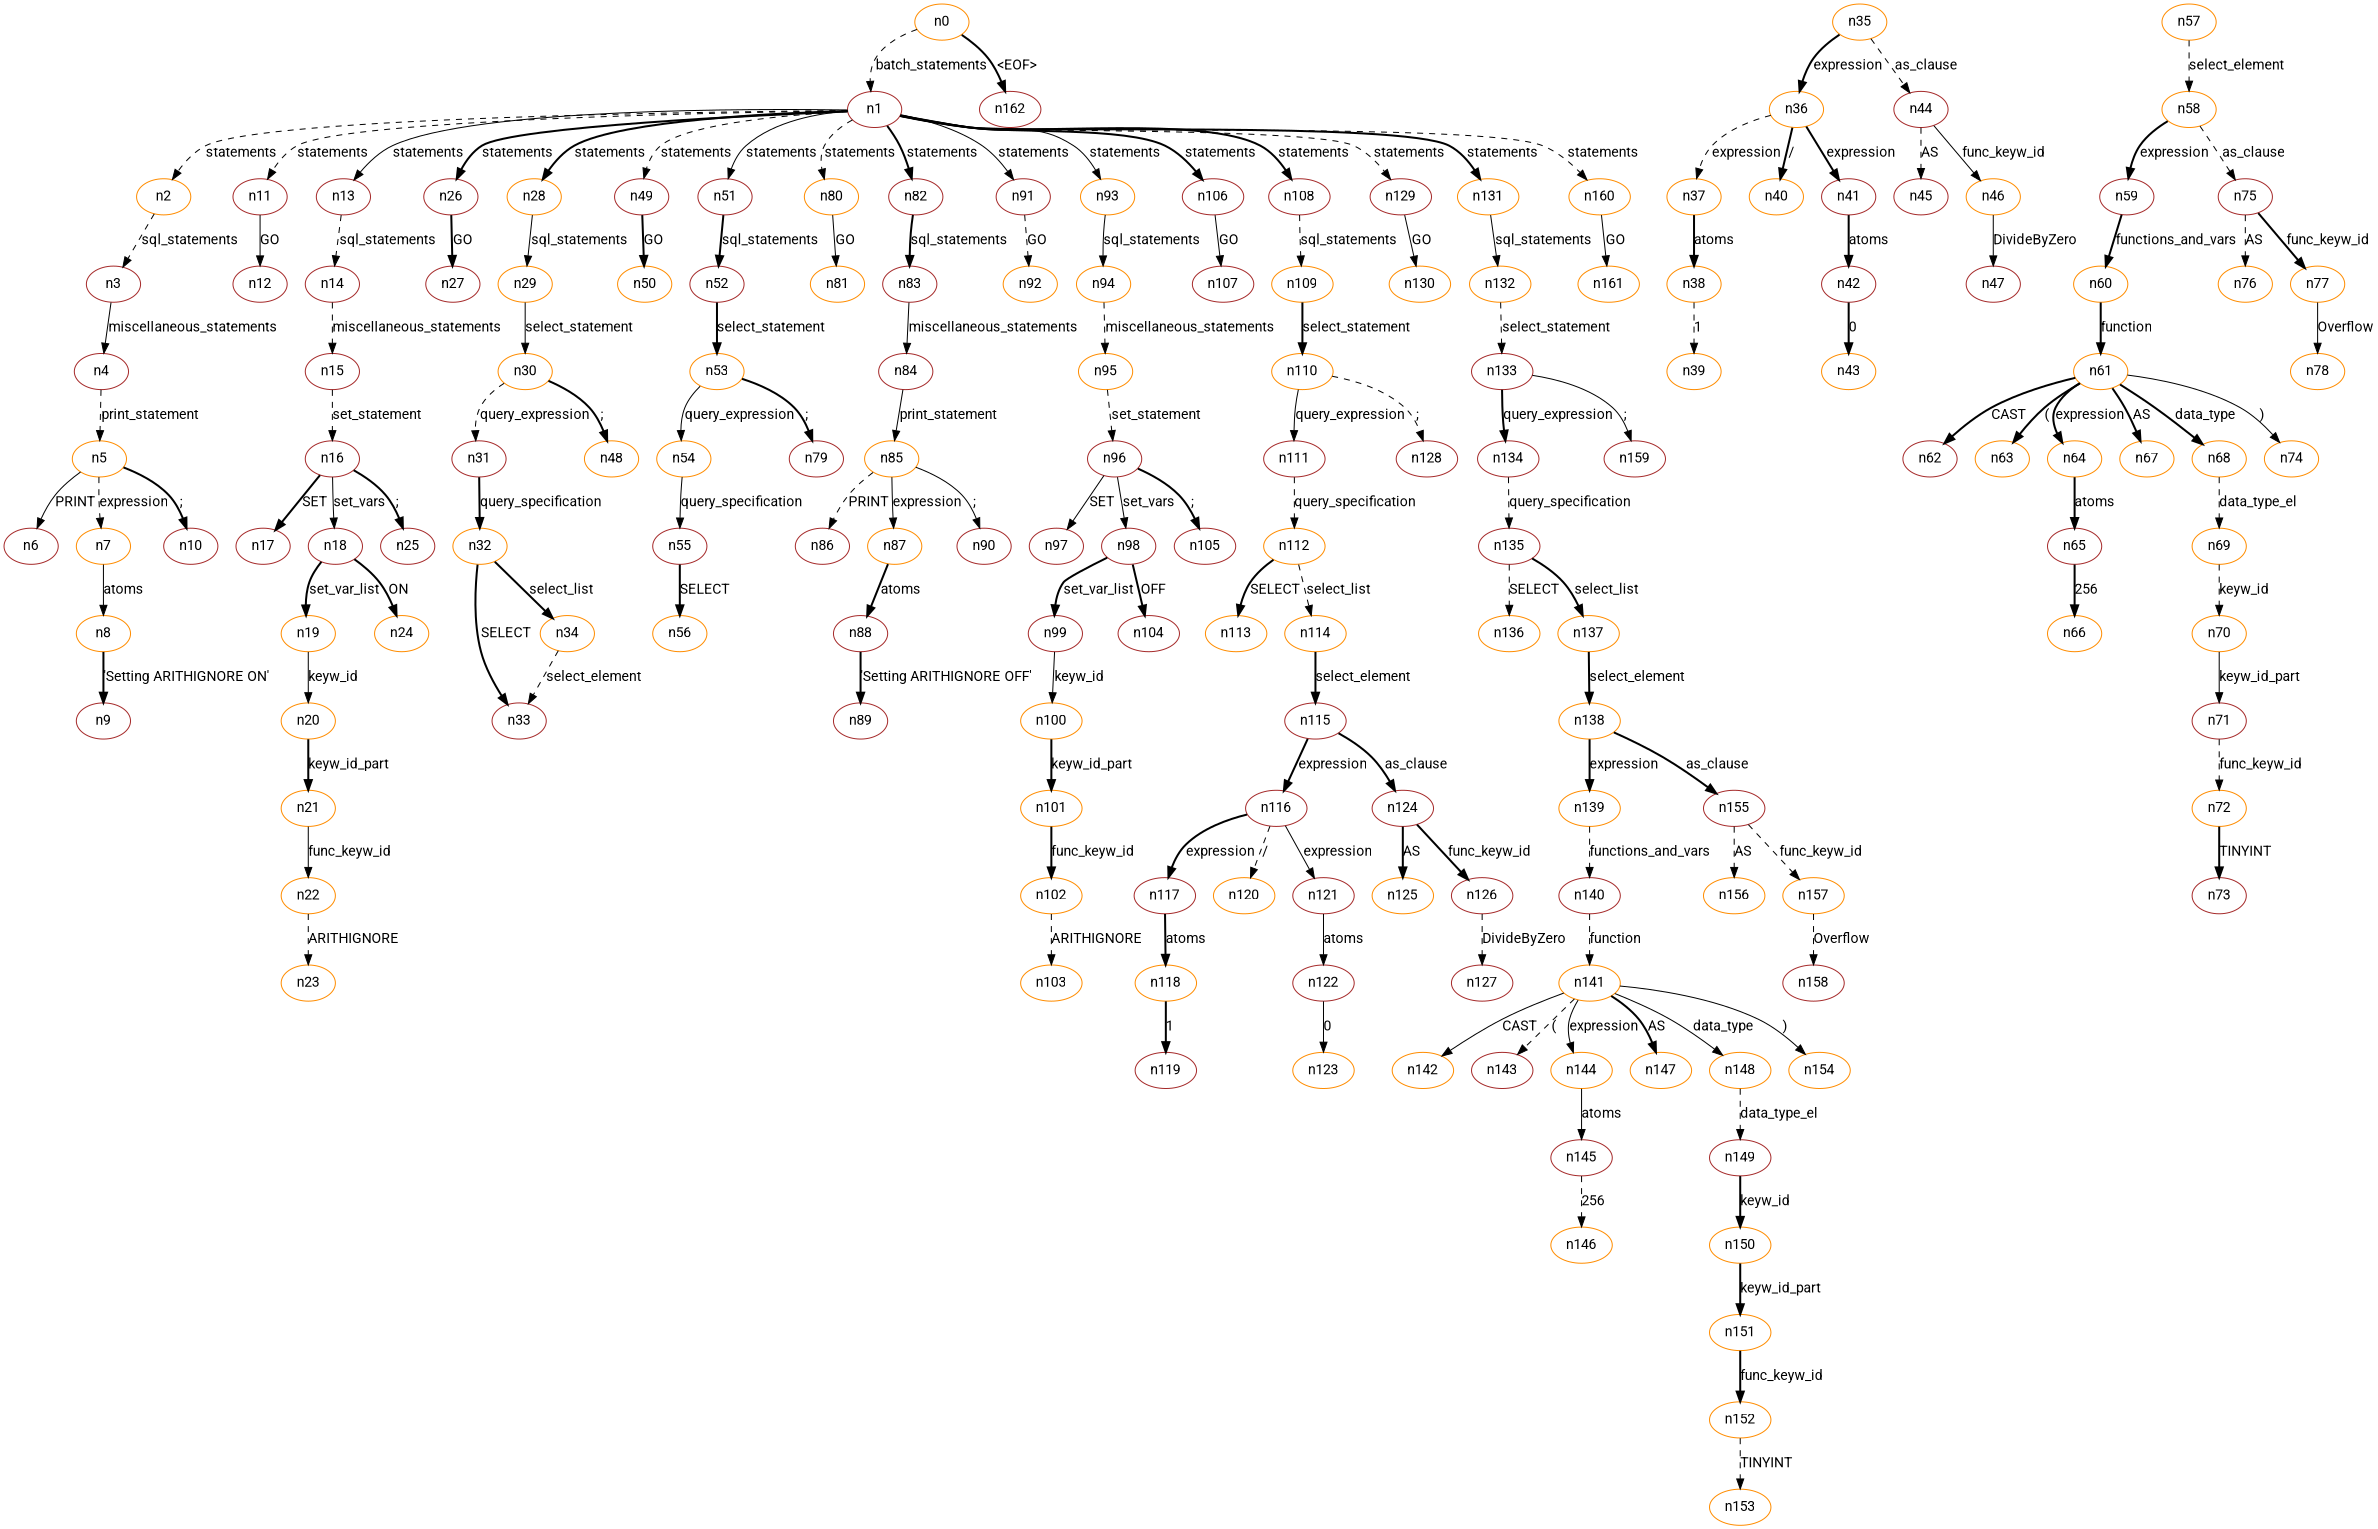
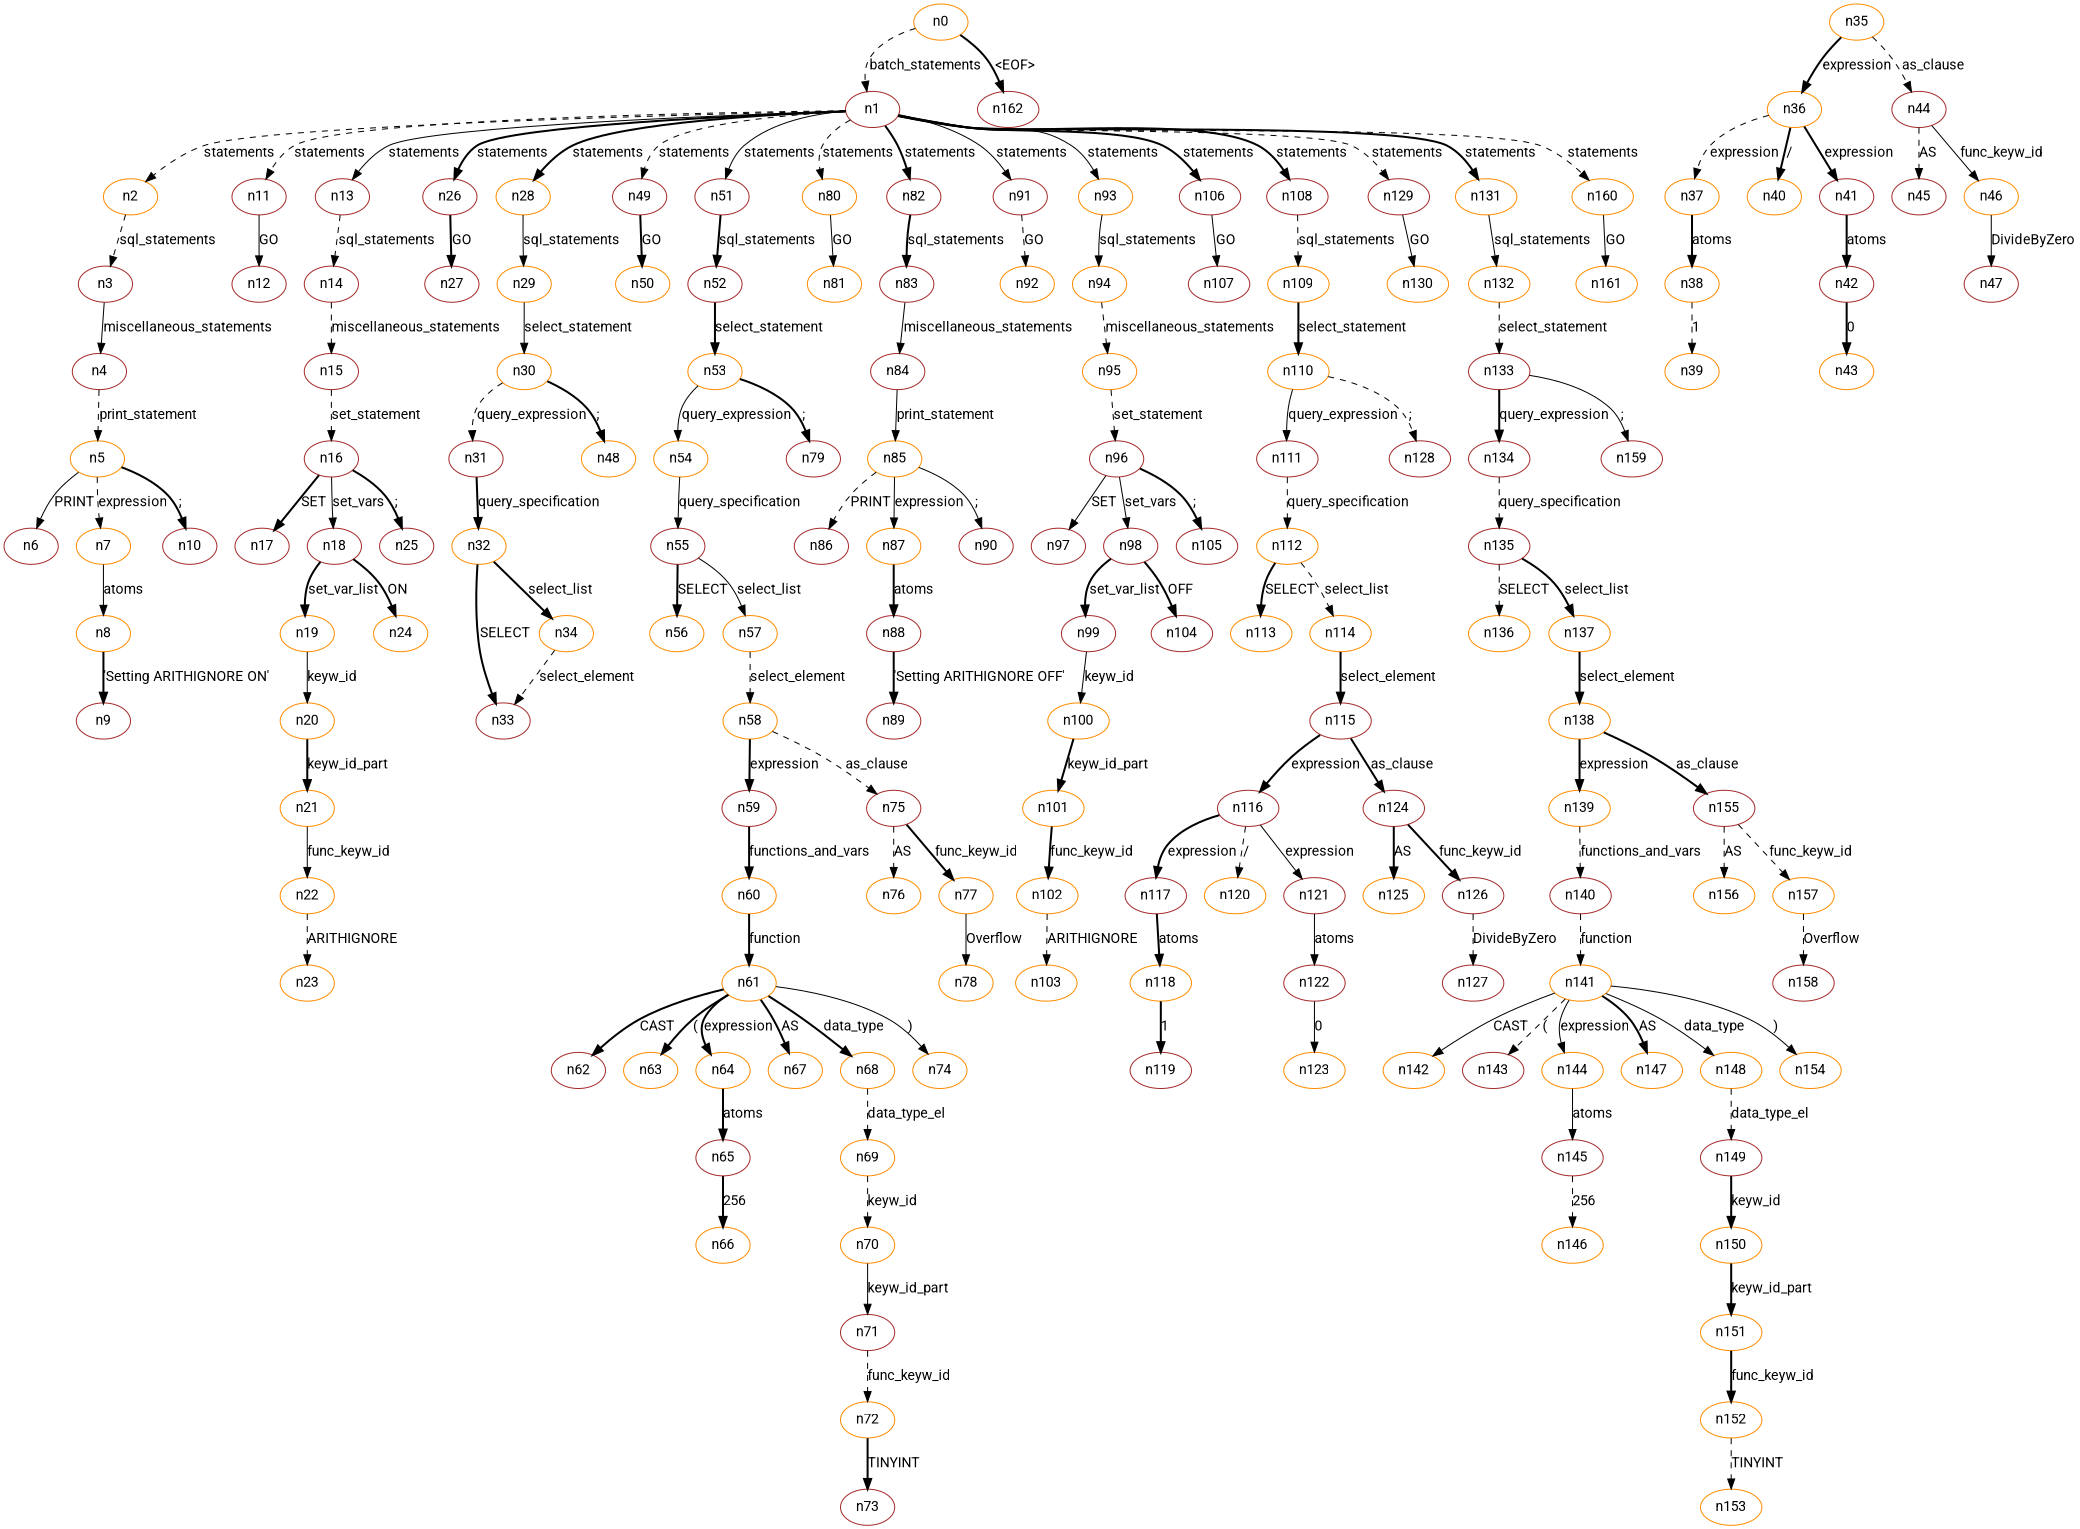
none -> (724, 578)
